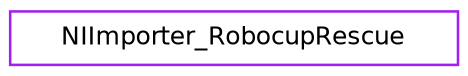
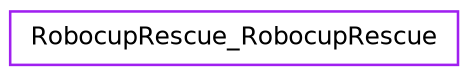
(234, 38) -> (234, 38)
